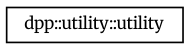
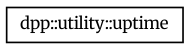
(95, 25) -> (95, 25)
